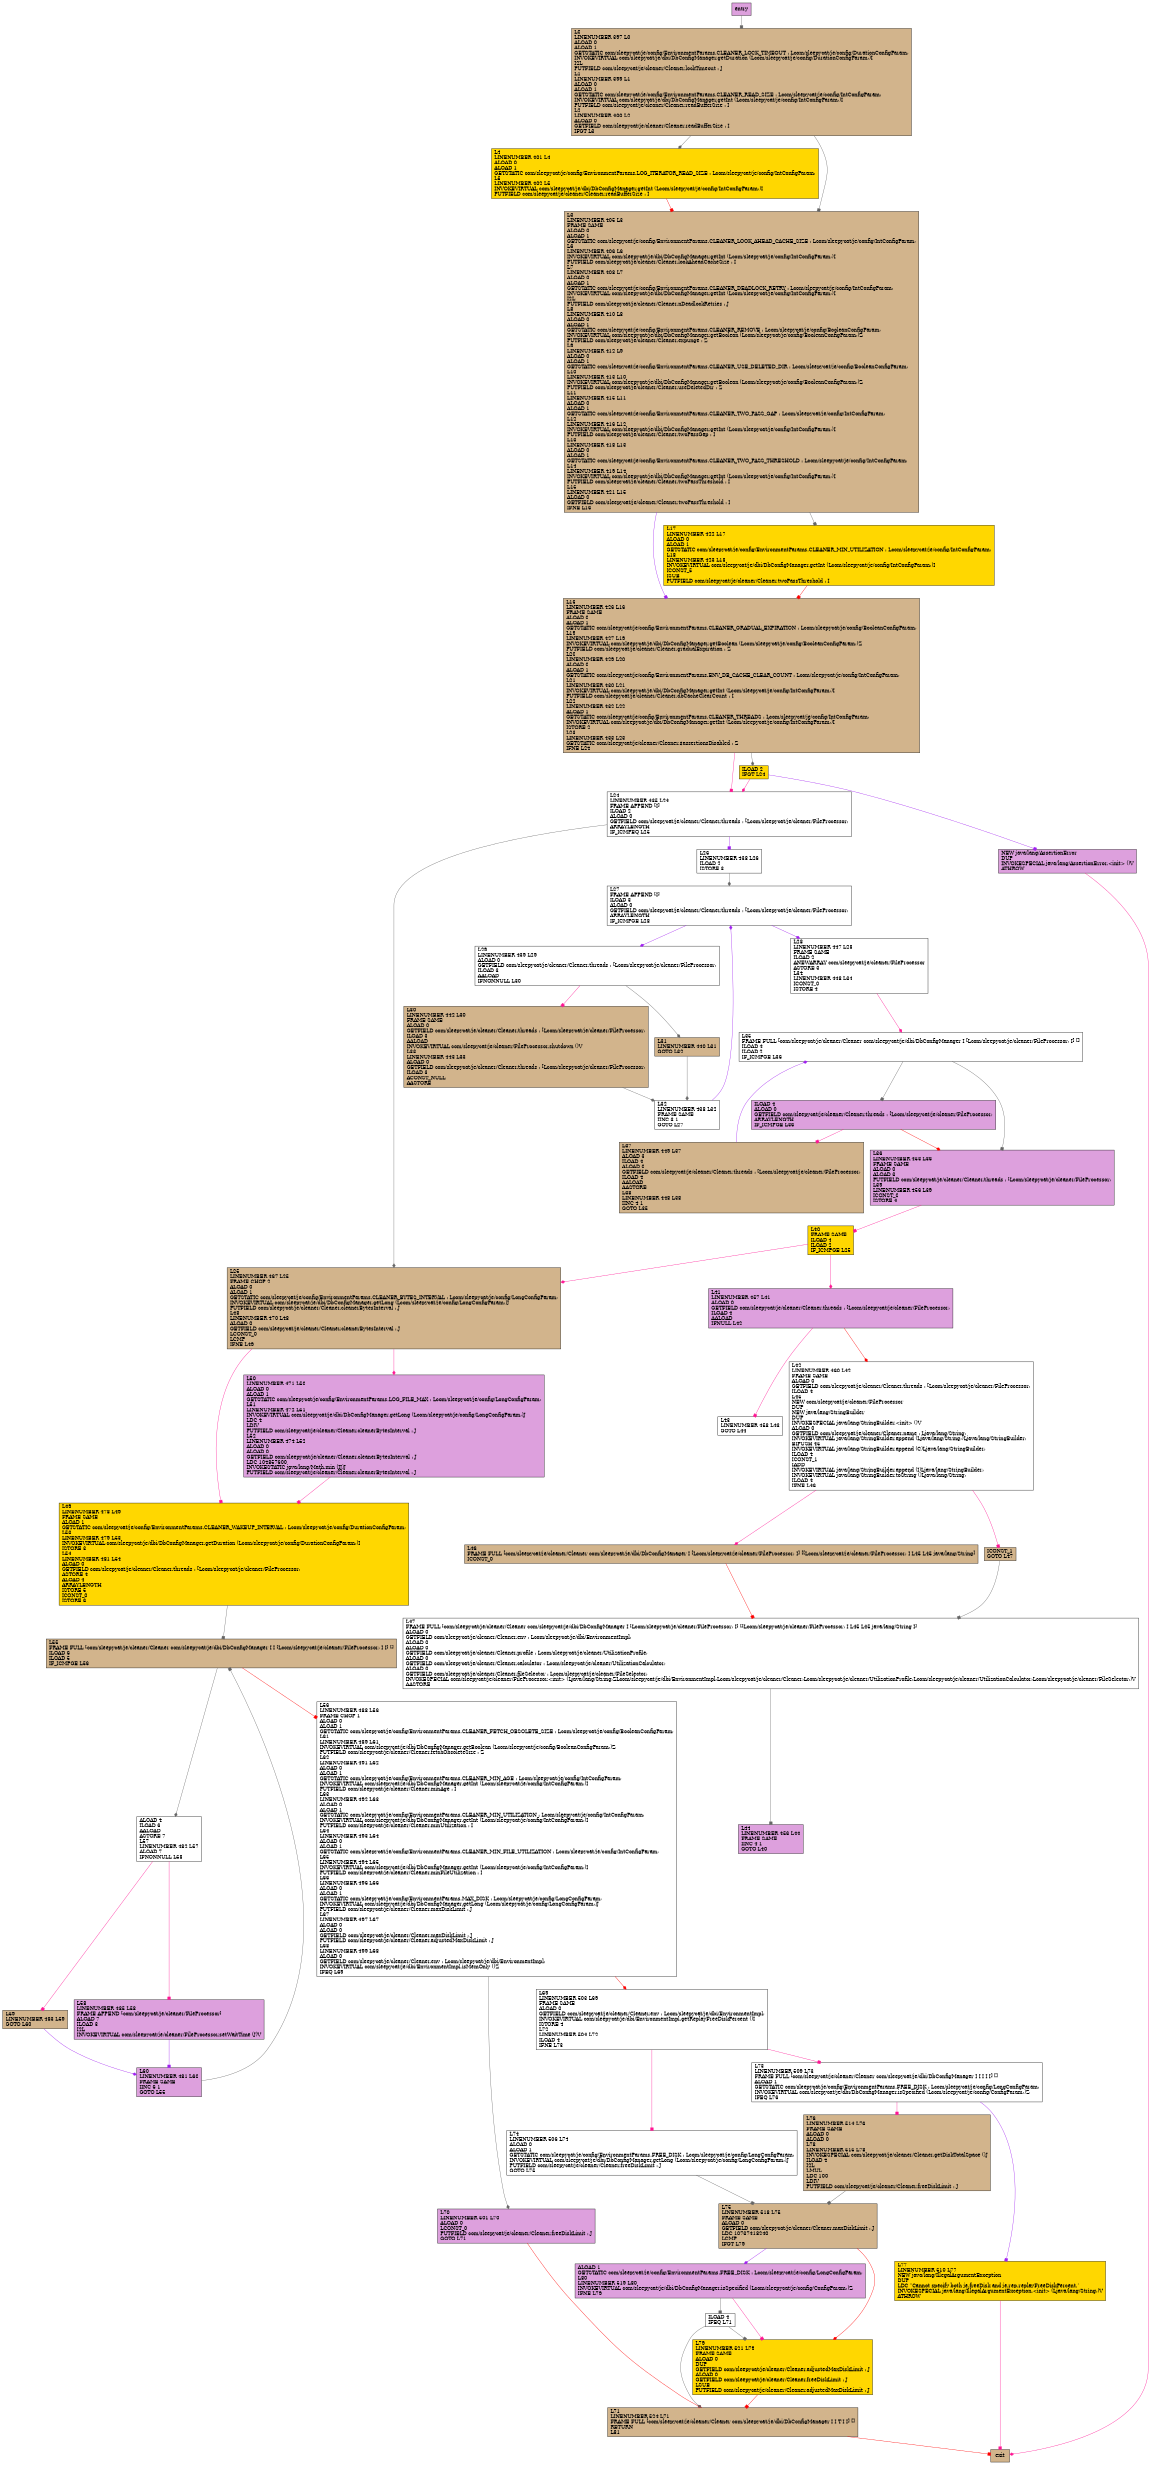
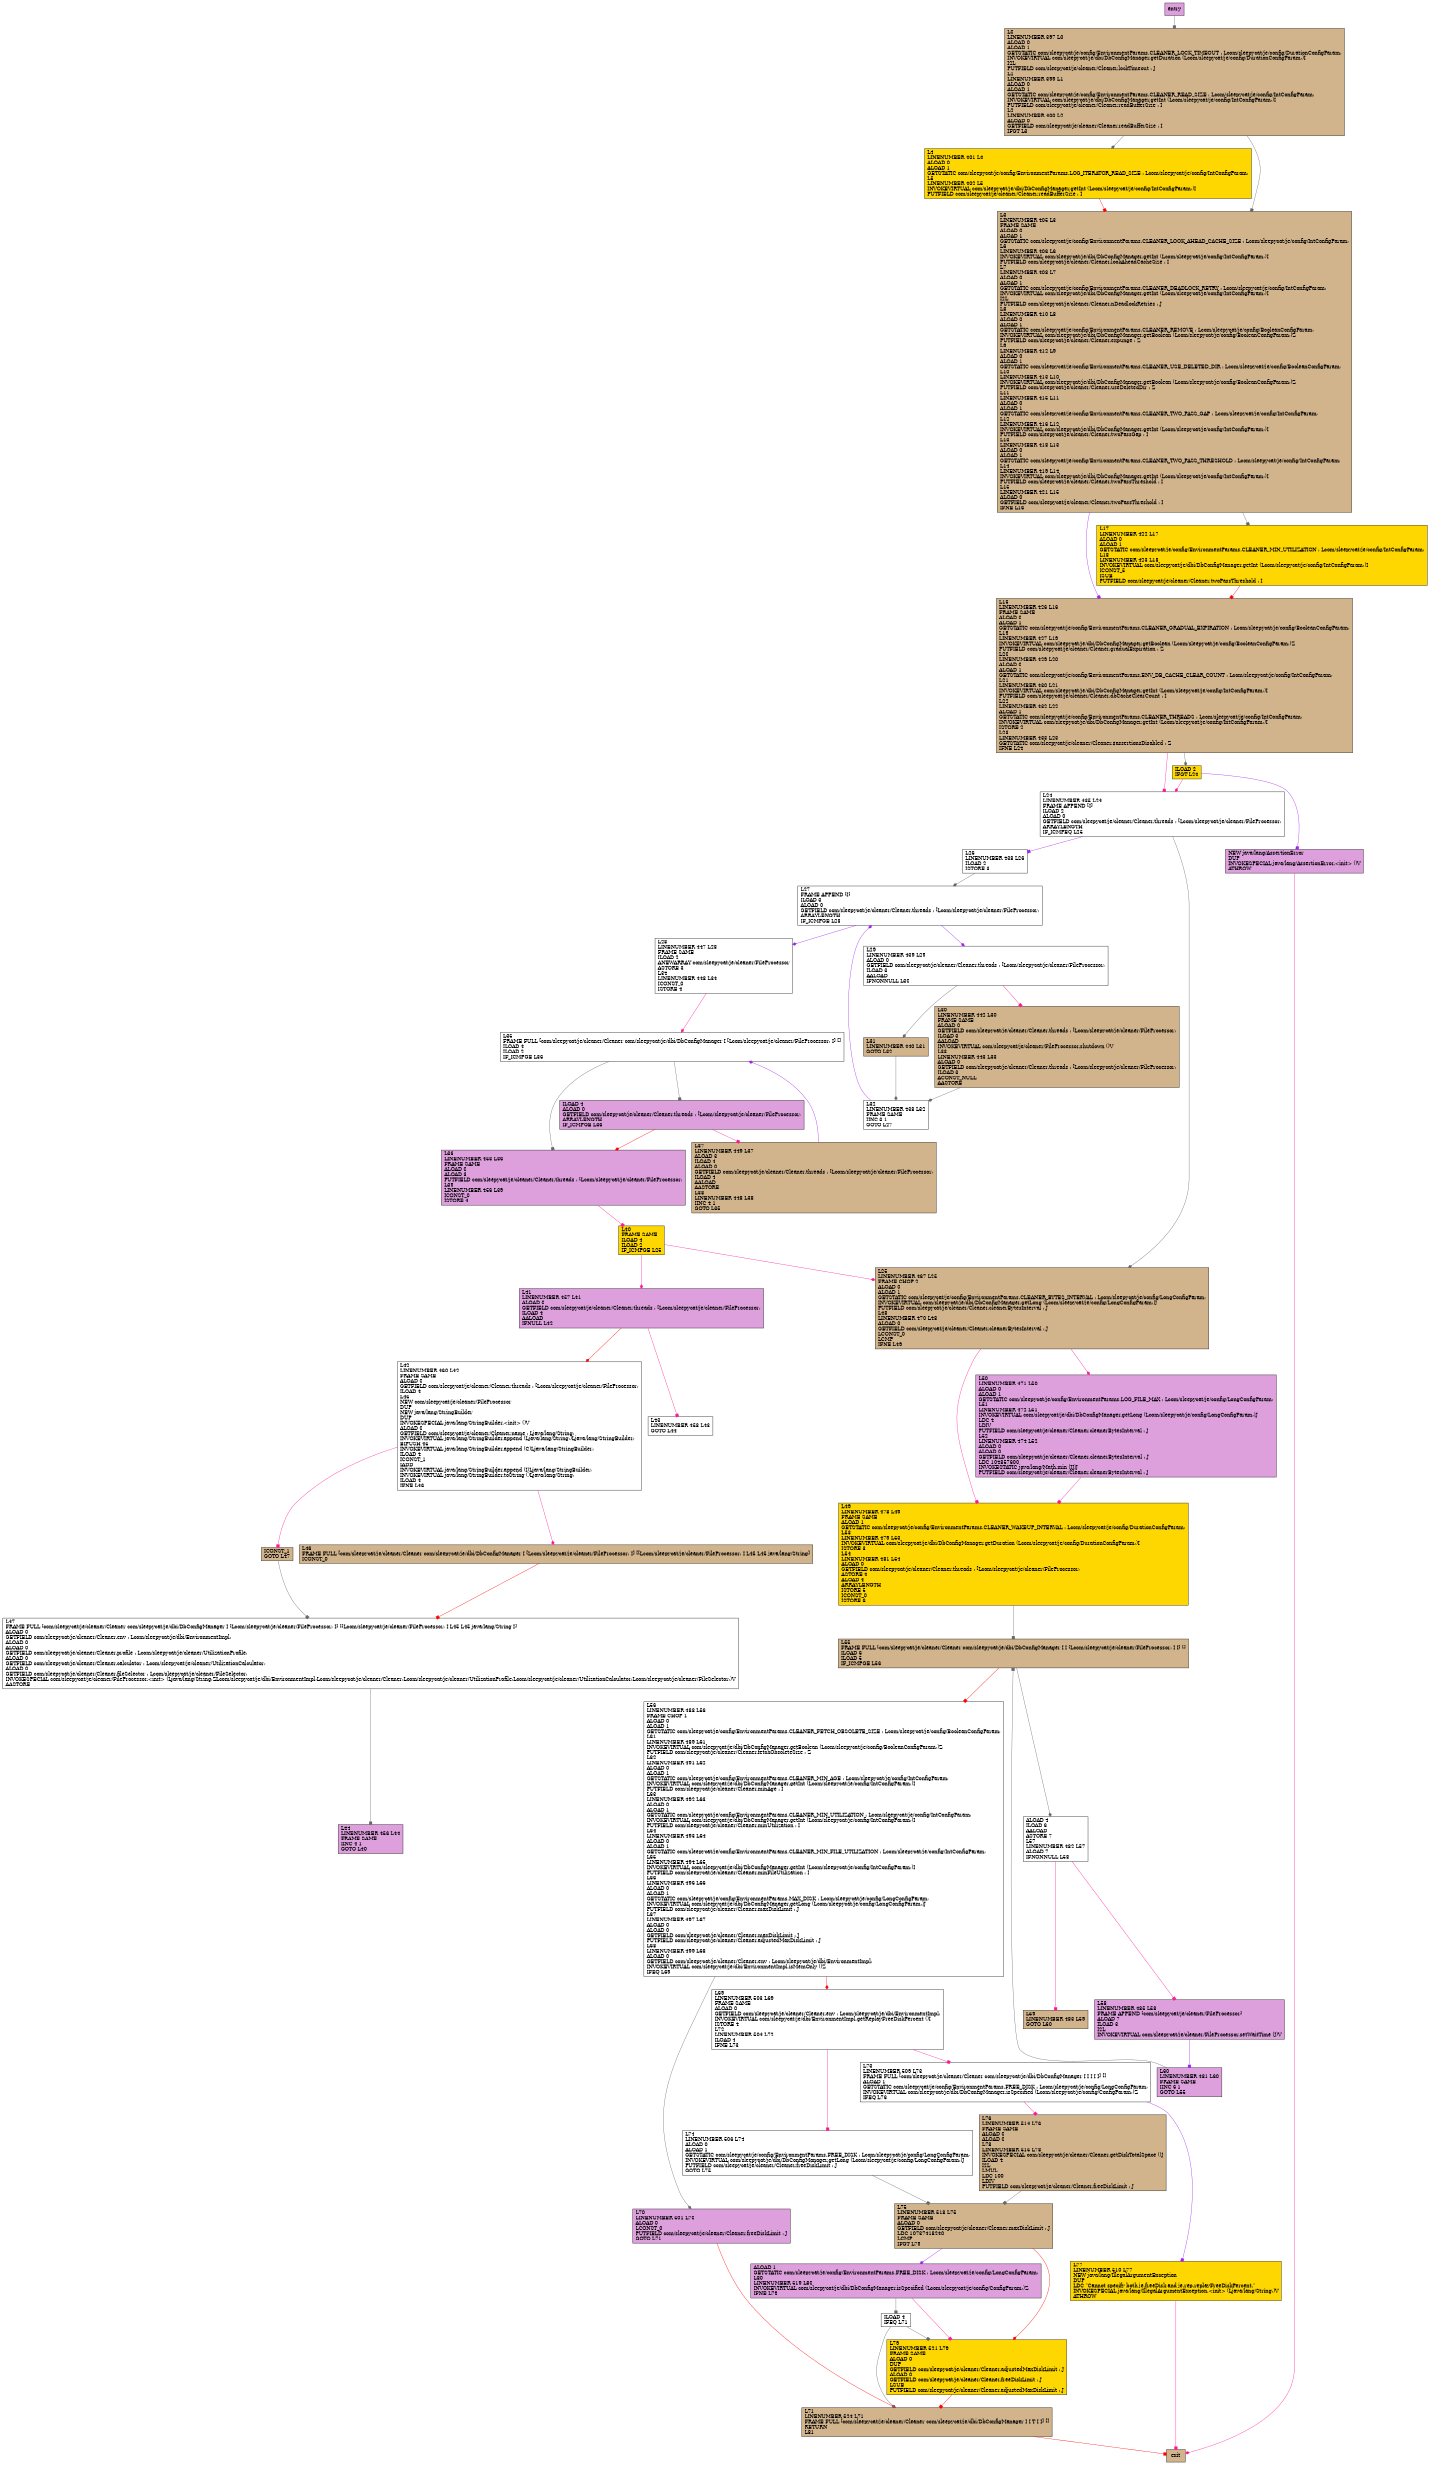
(85, 2057) -> none
